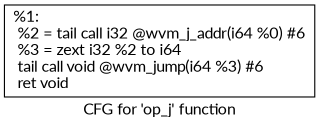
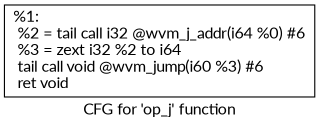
(139, 67) -> (139, 67)
